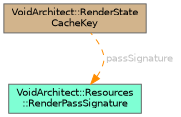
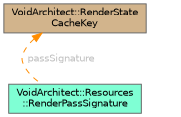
(103, 54) -> (23, 63)
